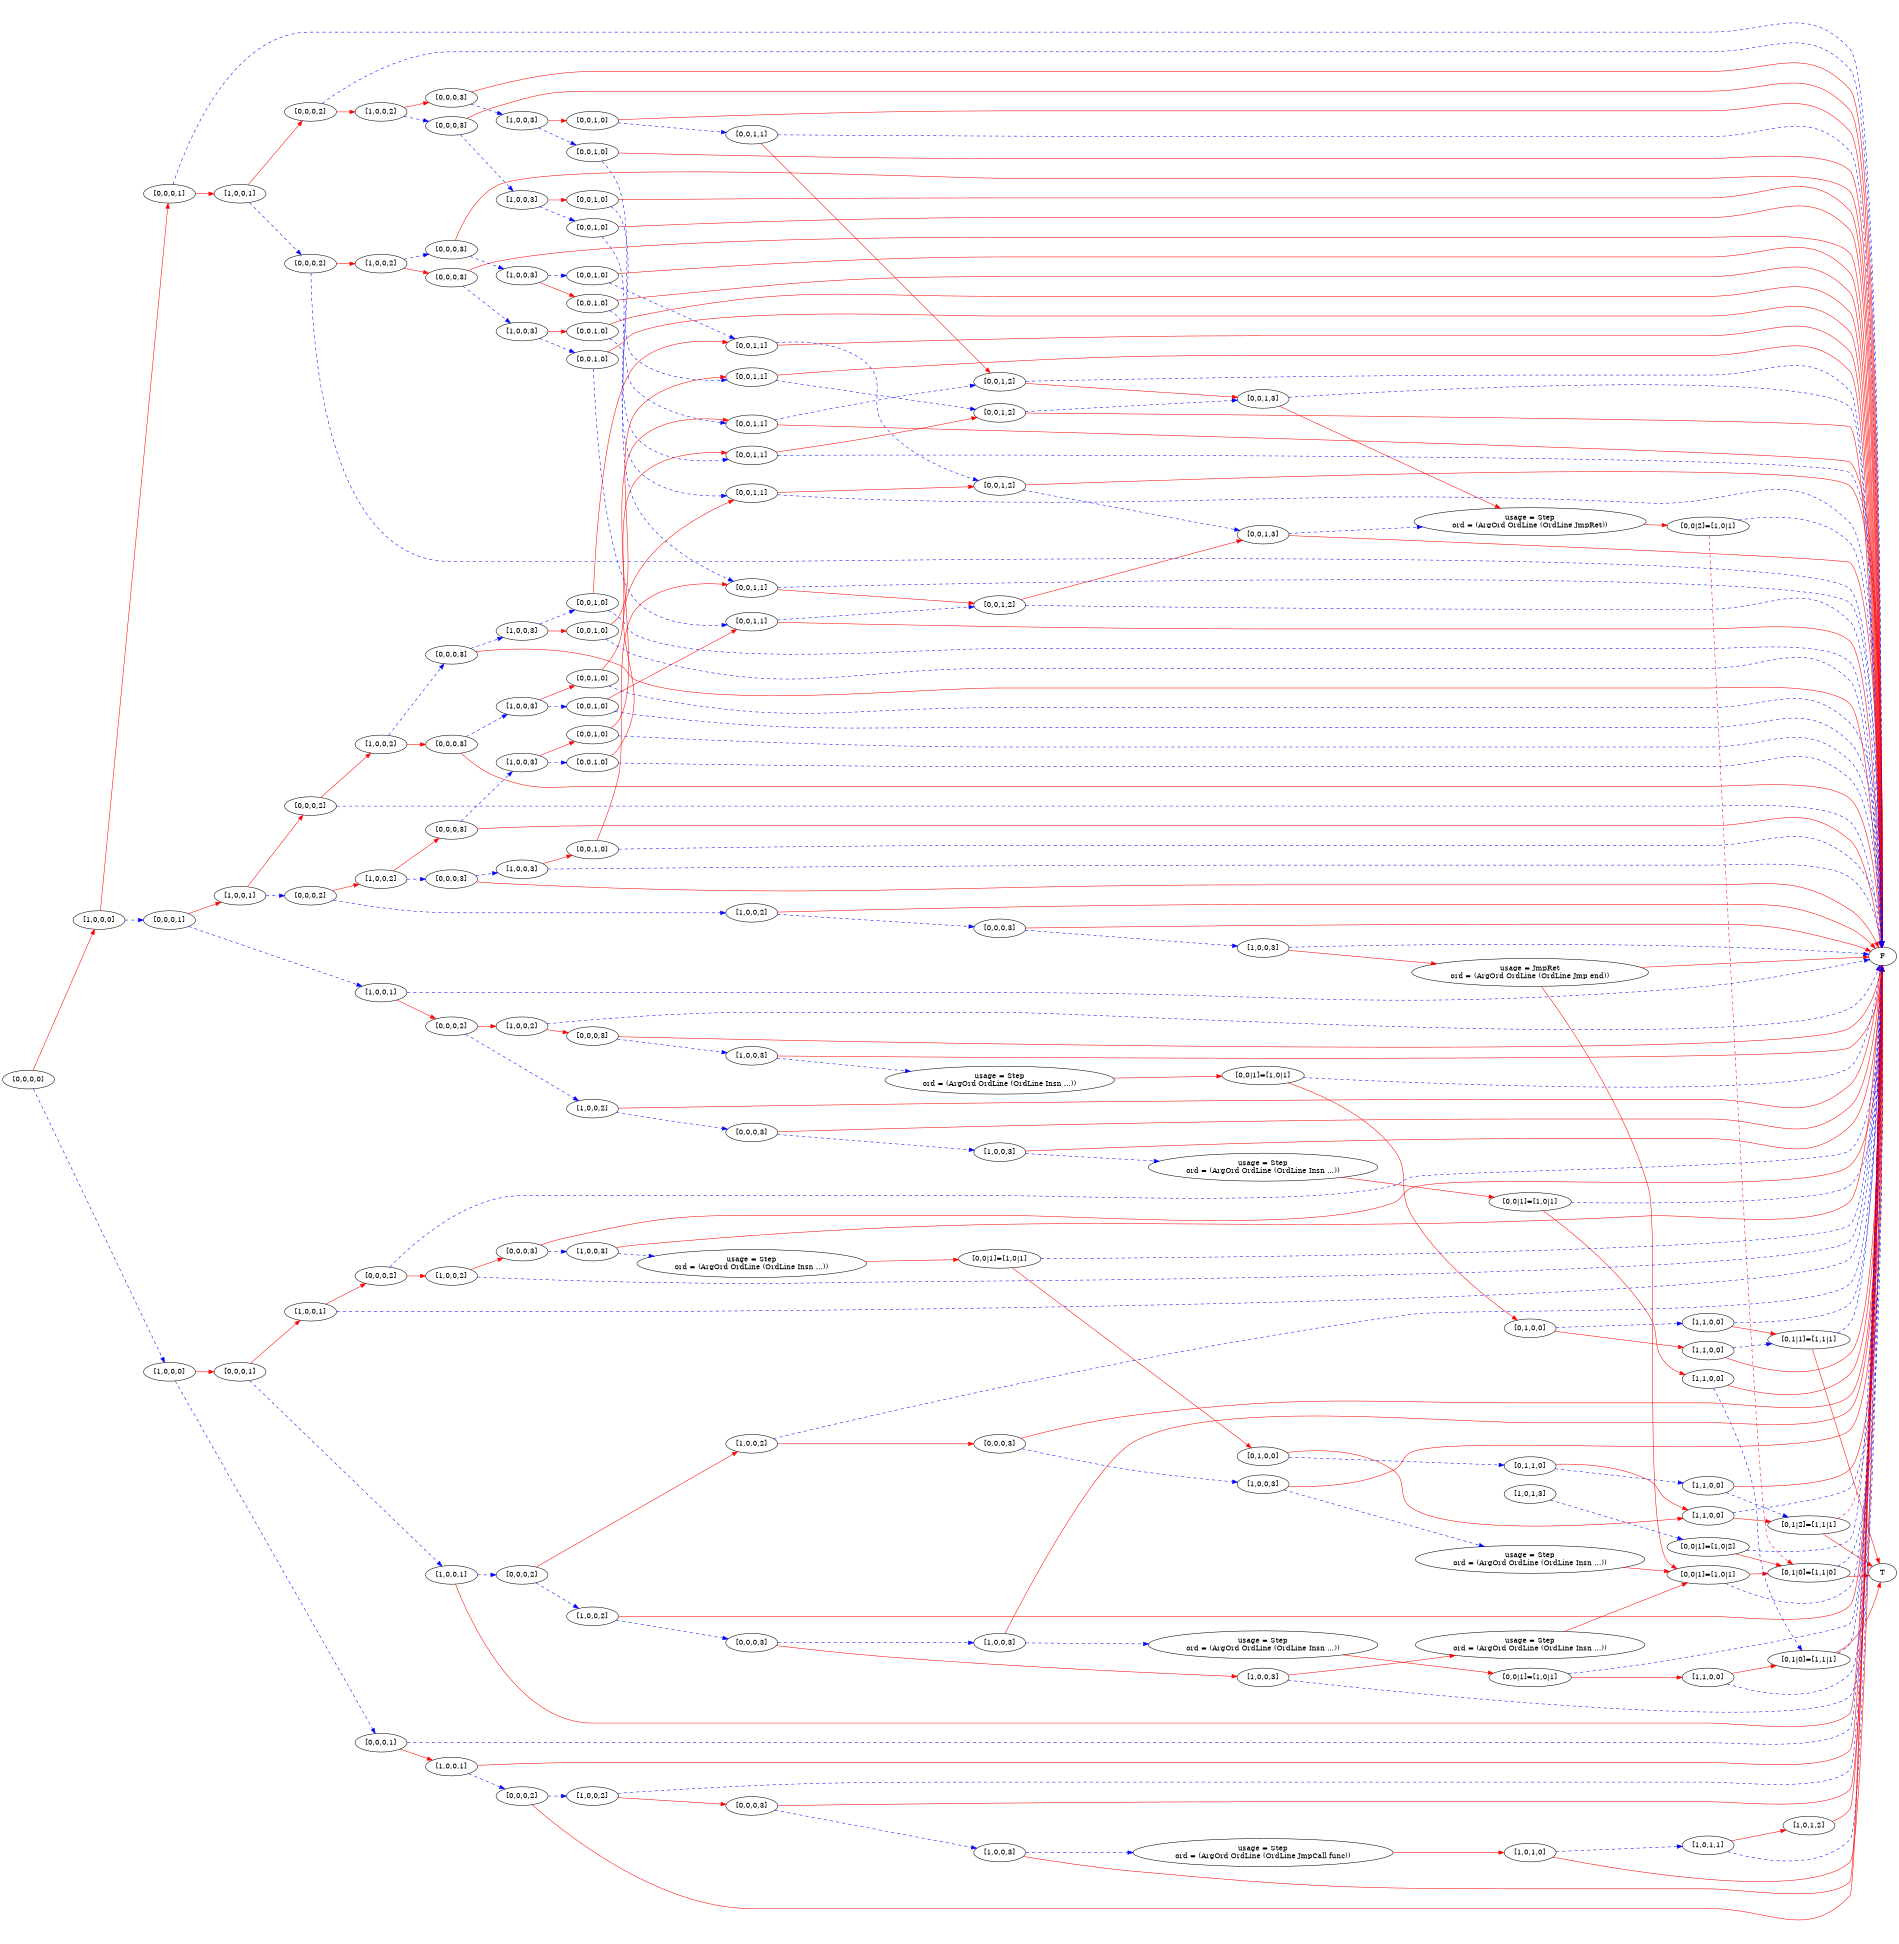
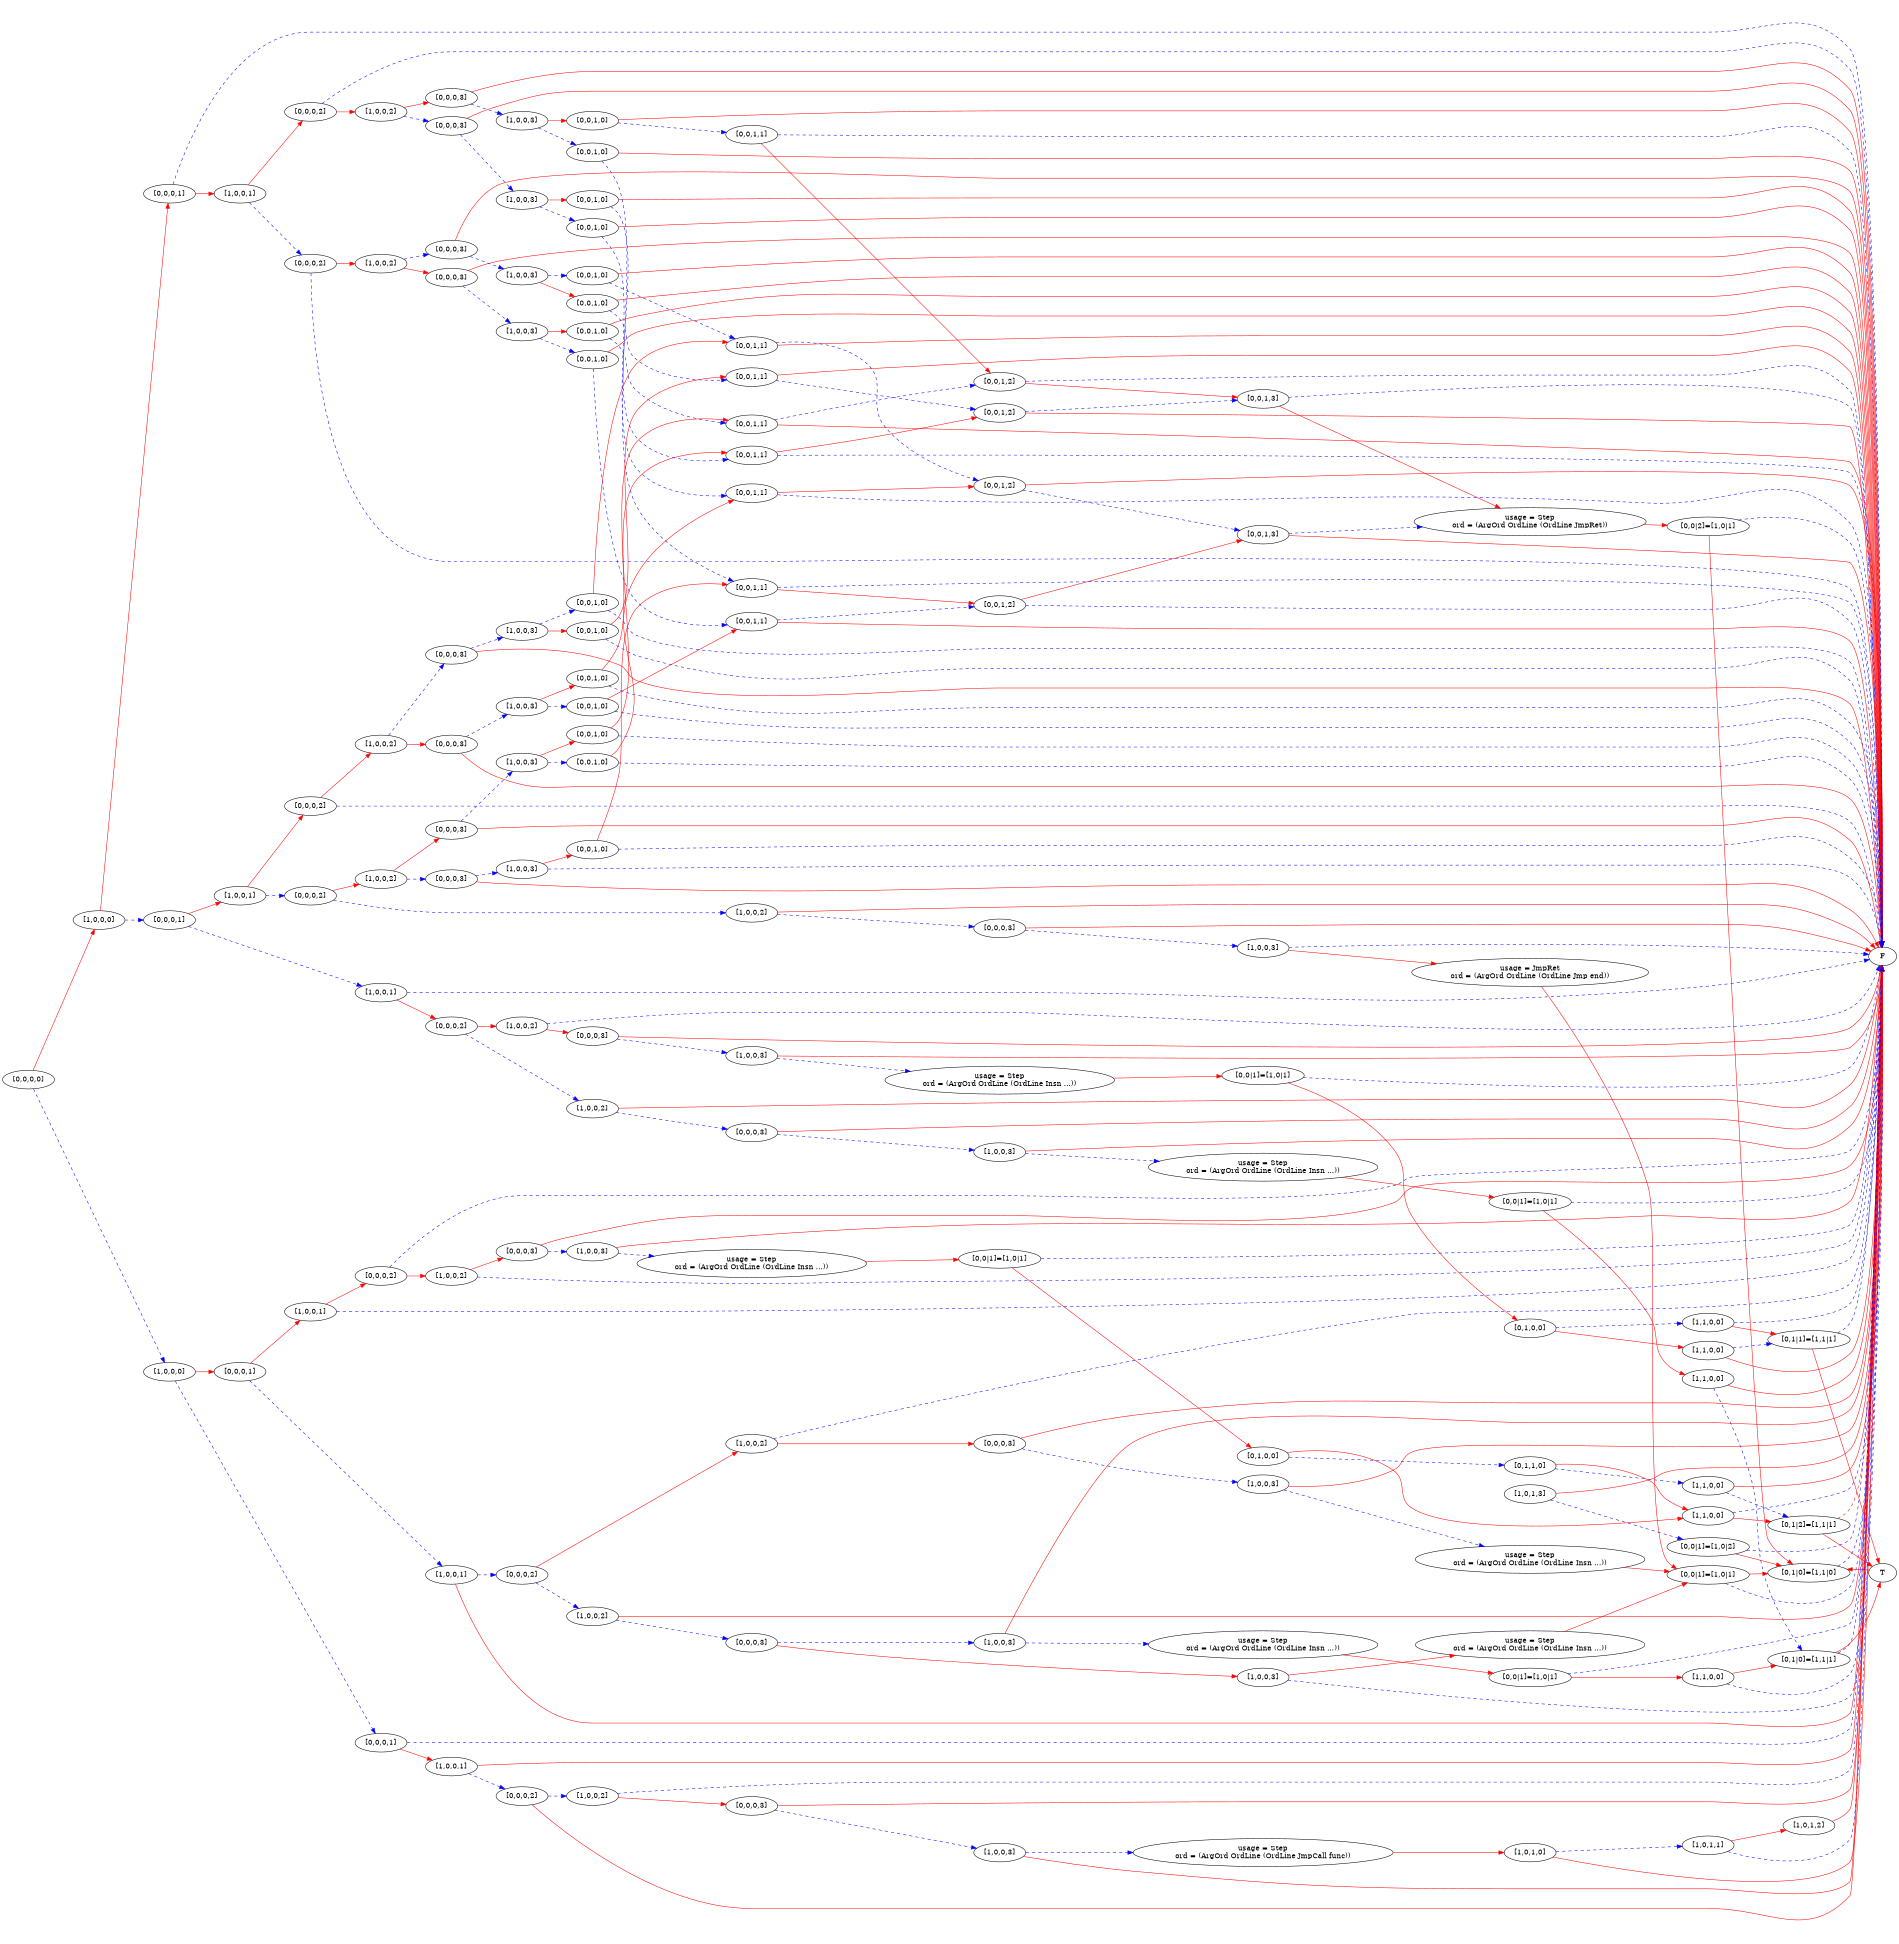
(1752, 962) -> (1861, 1420)
(1736, 1079) -> (1736, 1079)
(1855, 1576) -> (1861, 1570)
